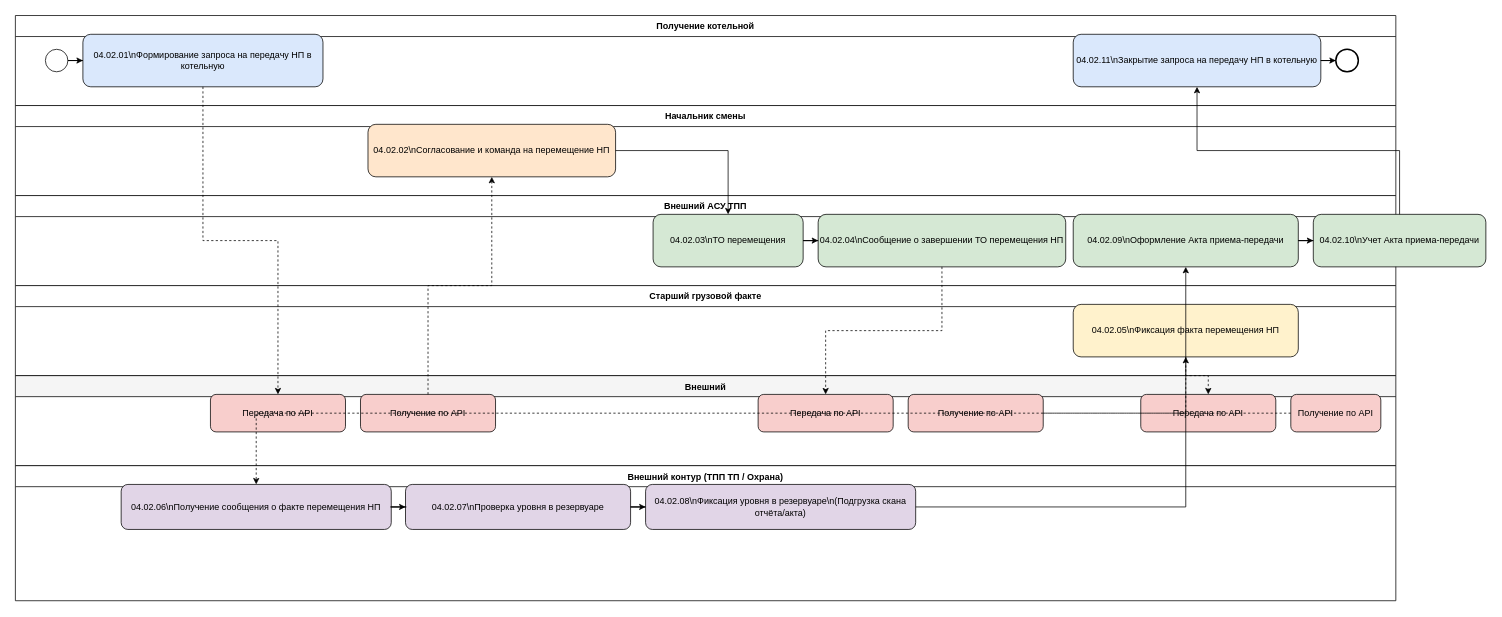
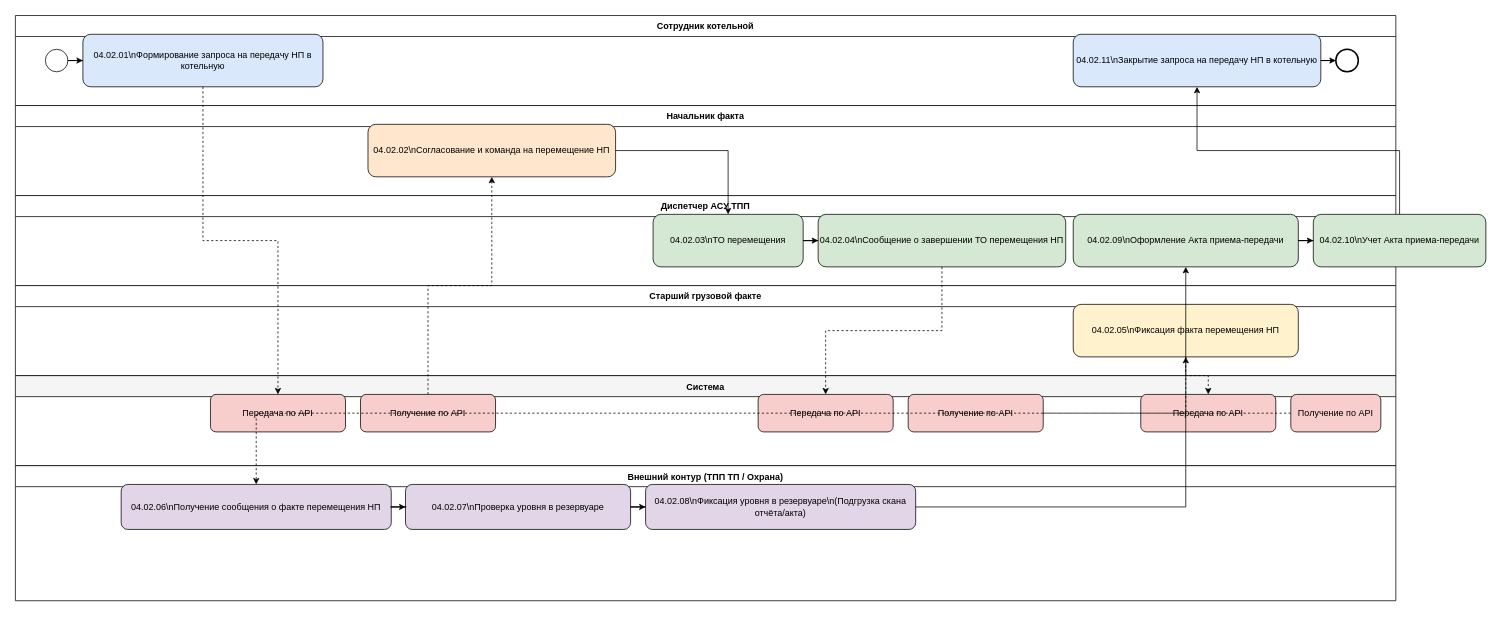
(705, 26) -> (705, 26)
(705, 116) -> (705, 116)
(705, 206) -> (705, 206)
(705, 386) -> (705, 386)
